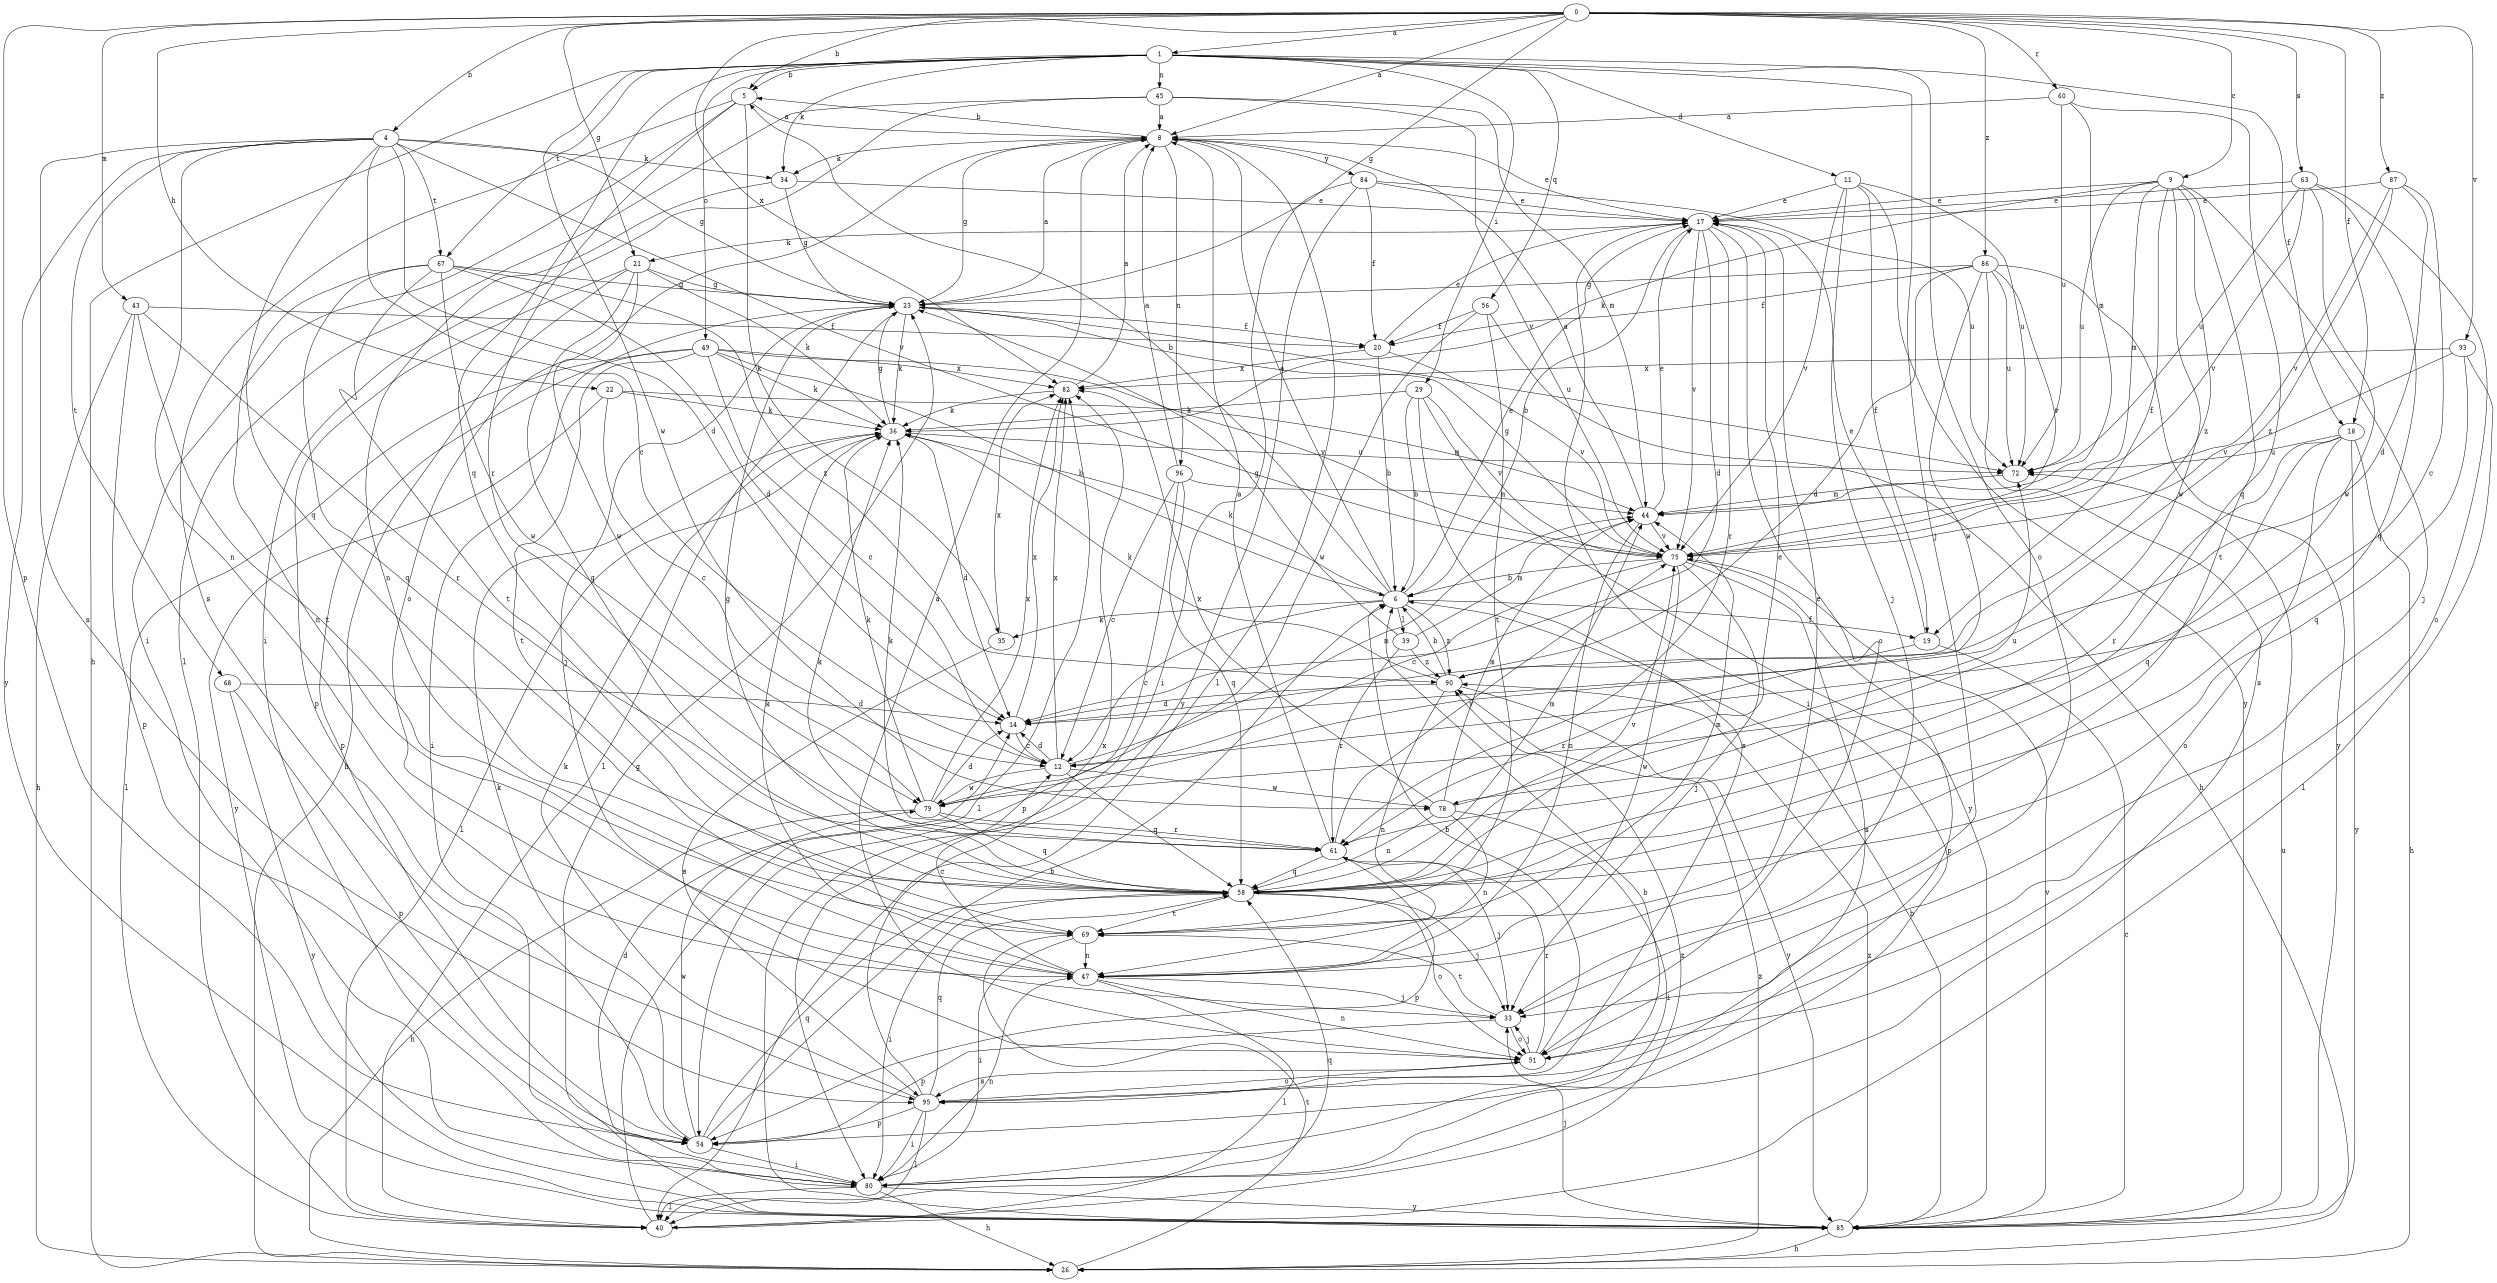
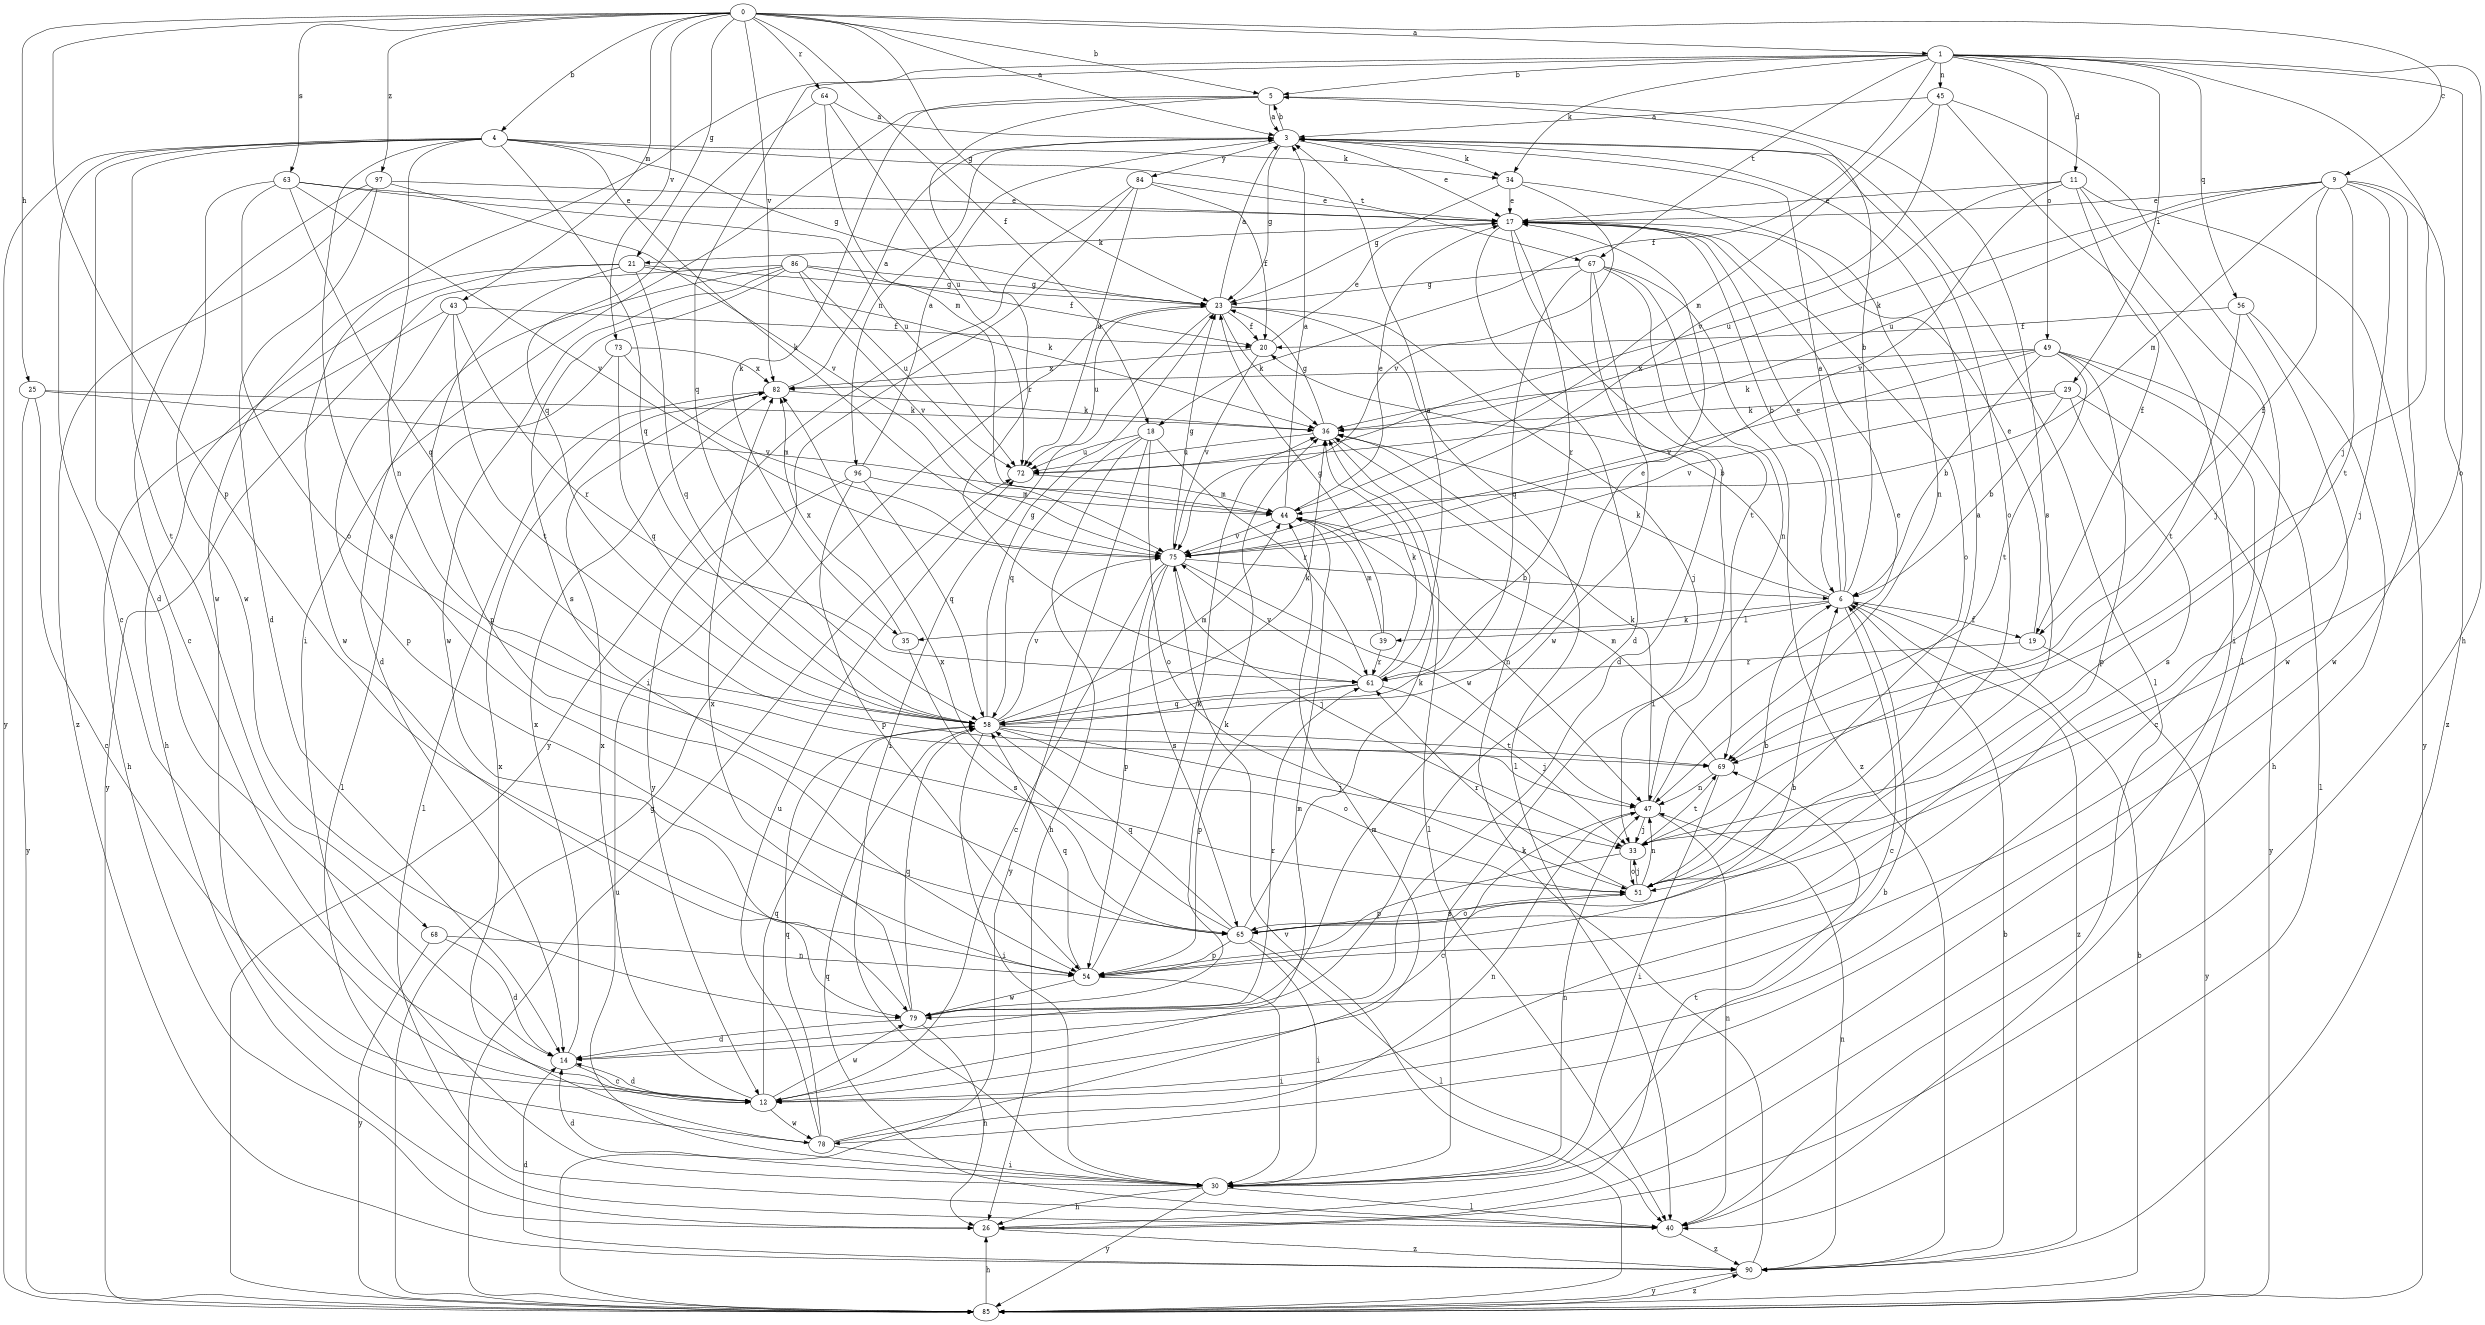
(1907, 23) -> none
(2062, 96) -> (825, 96)
(1160, 138) -> (1286, 138)
(2393, 180) -> (379, 180)
(762, 201) -> (769, 201)
(902, 348) -> (796, 348)
(2463, 348) -> (618, 348)
(1692, 388) -> (1428, 348)
(610, 390) -> (32, 390)
(1386, 471) -> (1576, 433)
(962, 575) -> none
(1113, 621) -> (654, 788)
(1422, 663) -> none
(1389, 851) -> (788, 935)
(779, 854) -> (585, 1179)
(401, 914) -> (801, 956)
(2127, 935) -> (2207, 977)
(1306, 1020) -> (1651, 854)
(926, 1103) -> (1240, 935)
(1285, 1103) -> (1728, 1019)
(869, 1187) -> (1215, 1187)
(1600, 1205) -> none
